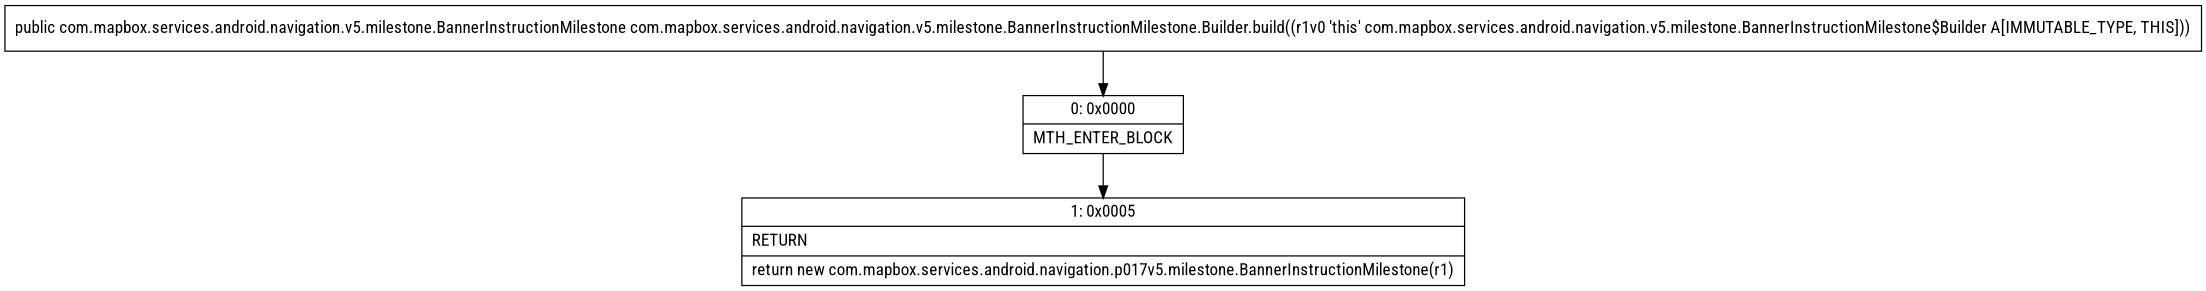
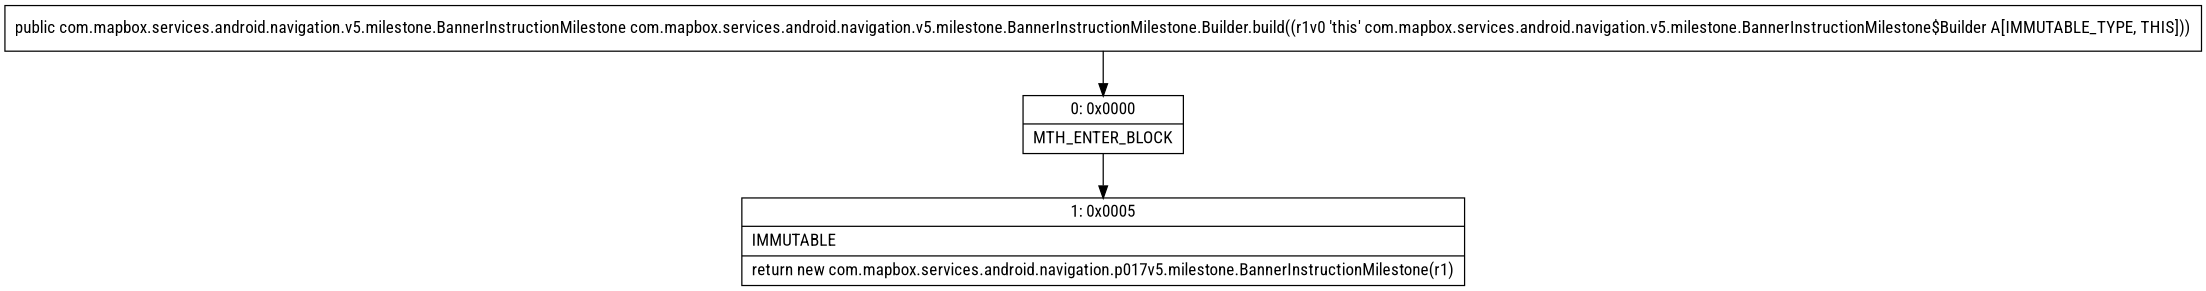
(780, 240) -> (794, 240)
